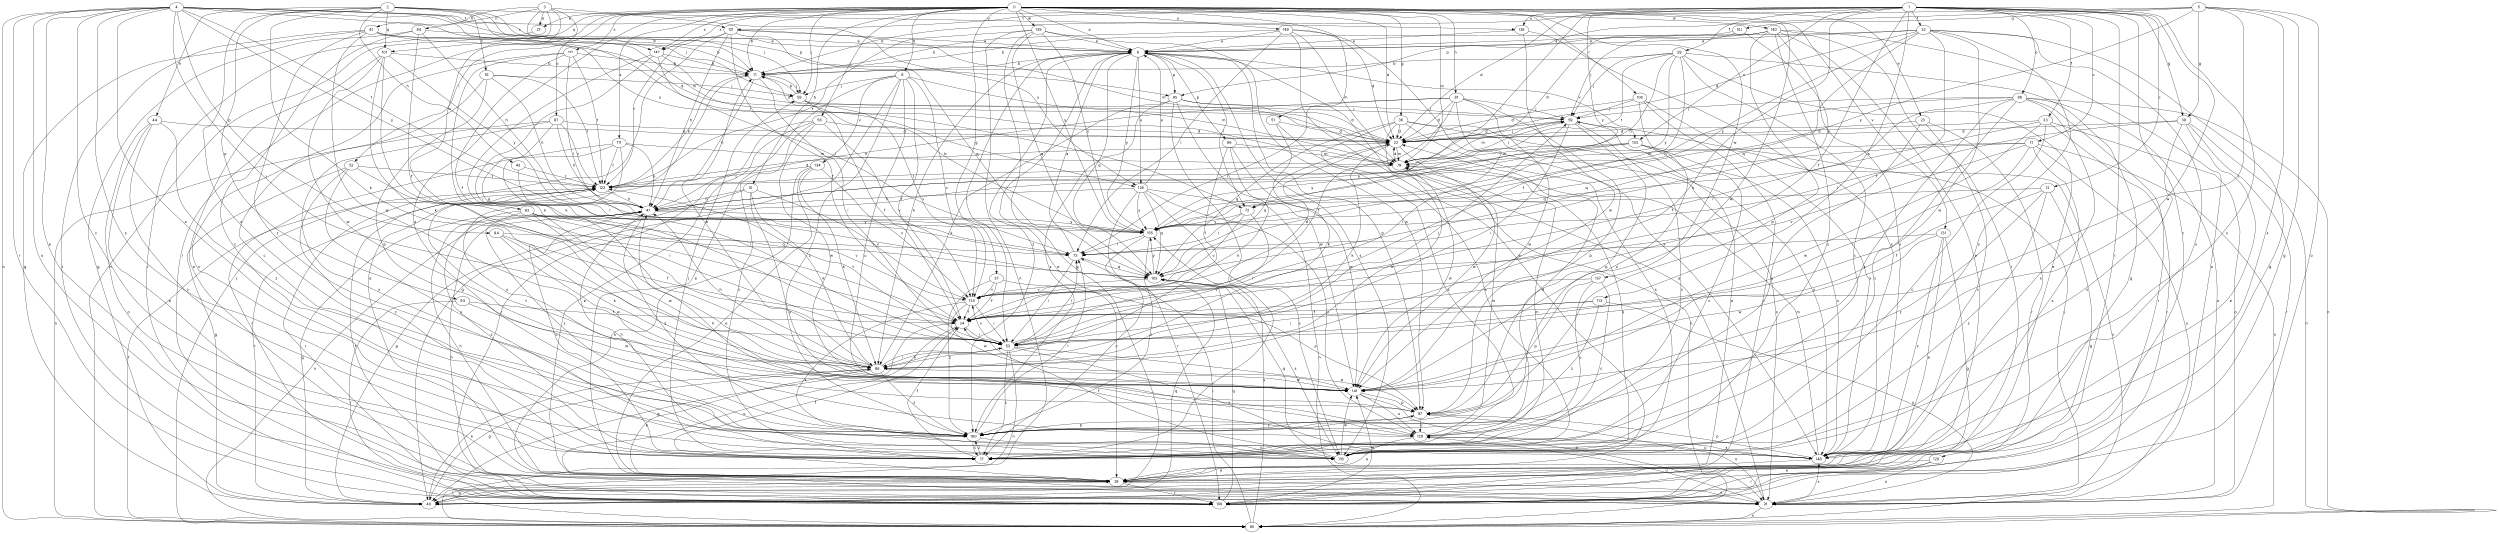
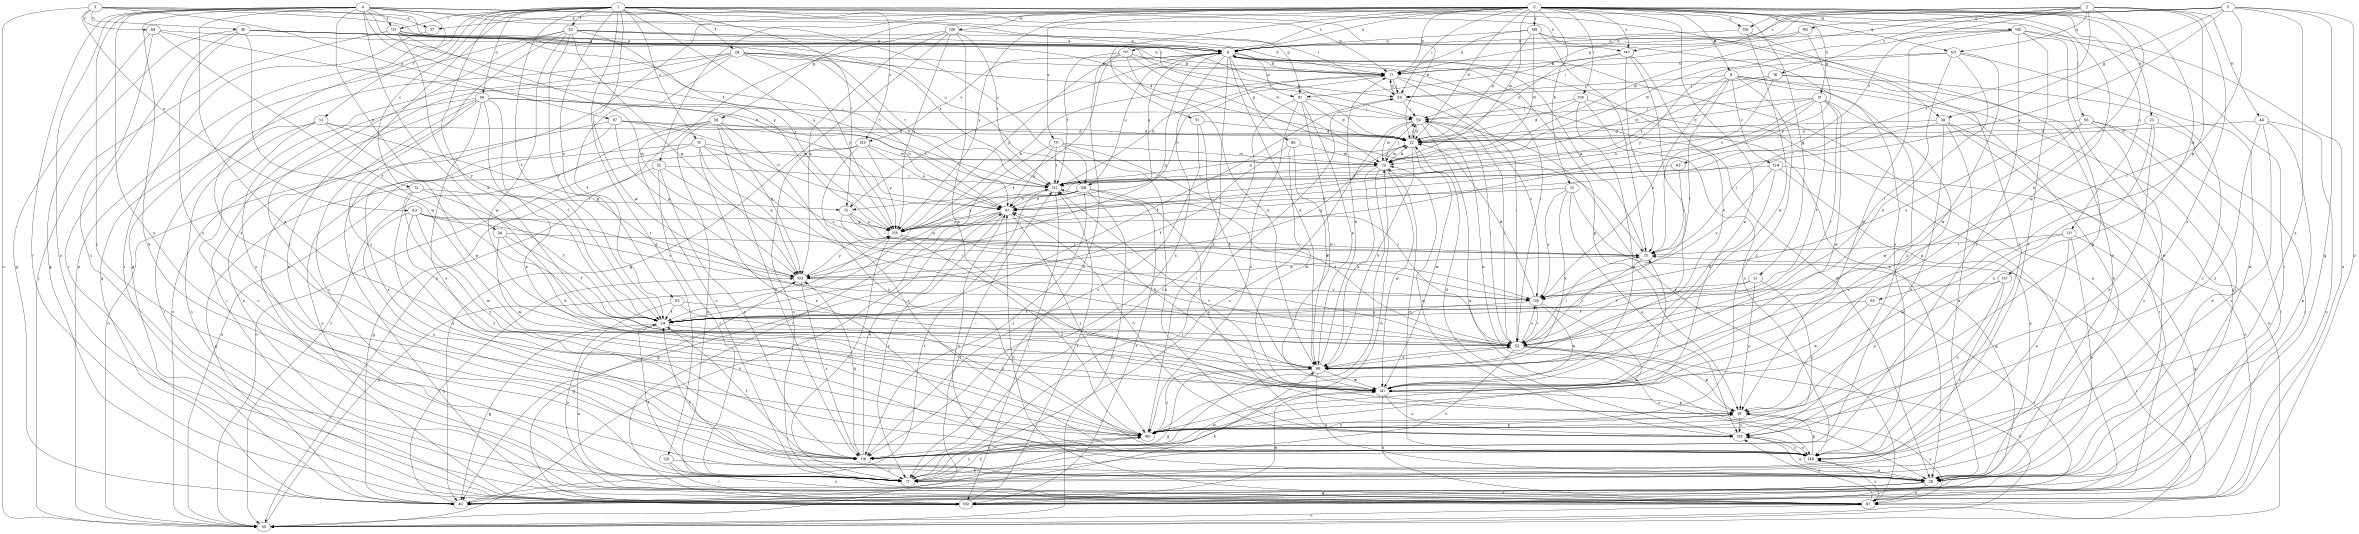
(1591, 183) -> (755, 203)
none -> (885, 470)
